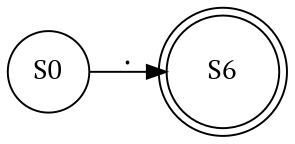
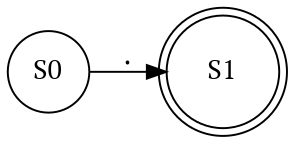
(223, 72) -> (223, 72)
